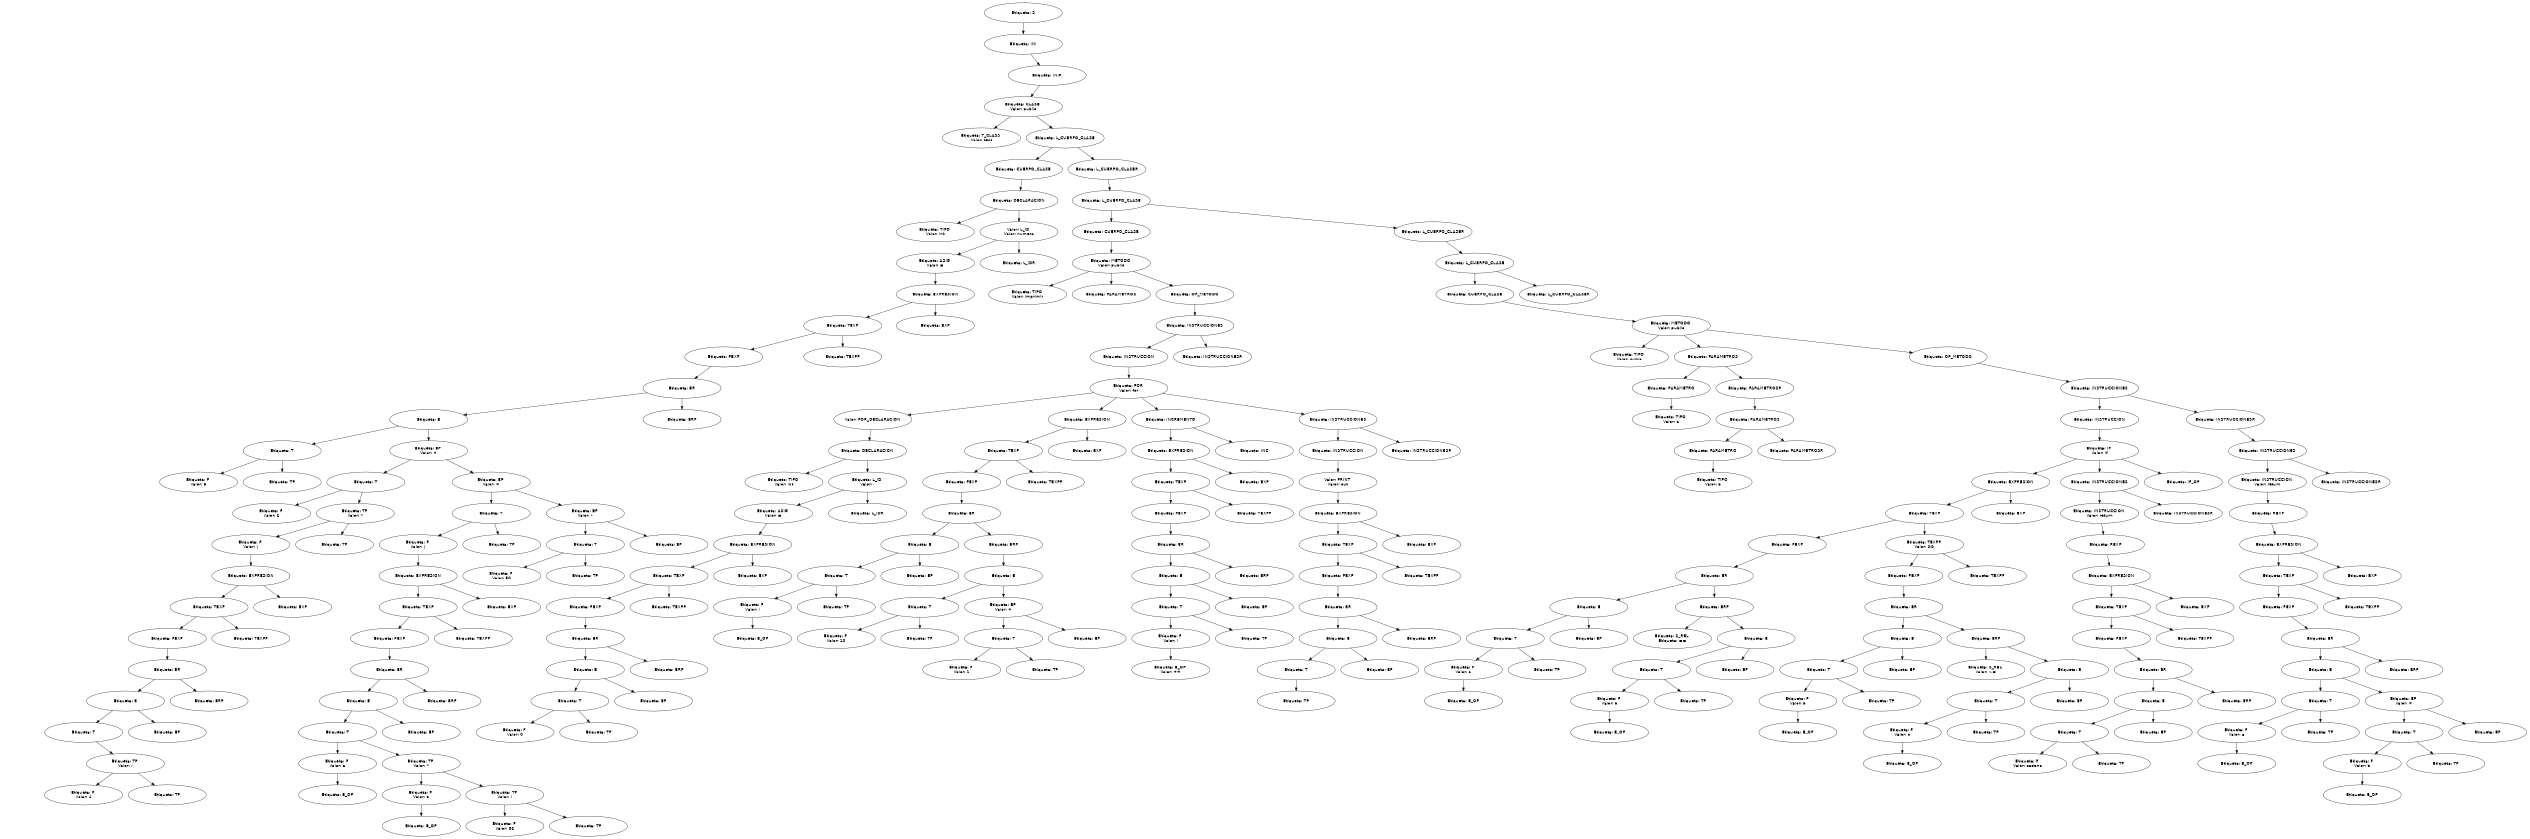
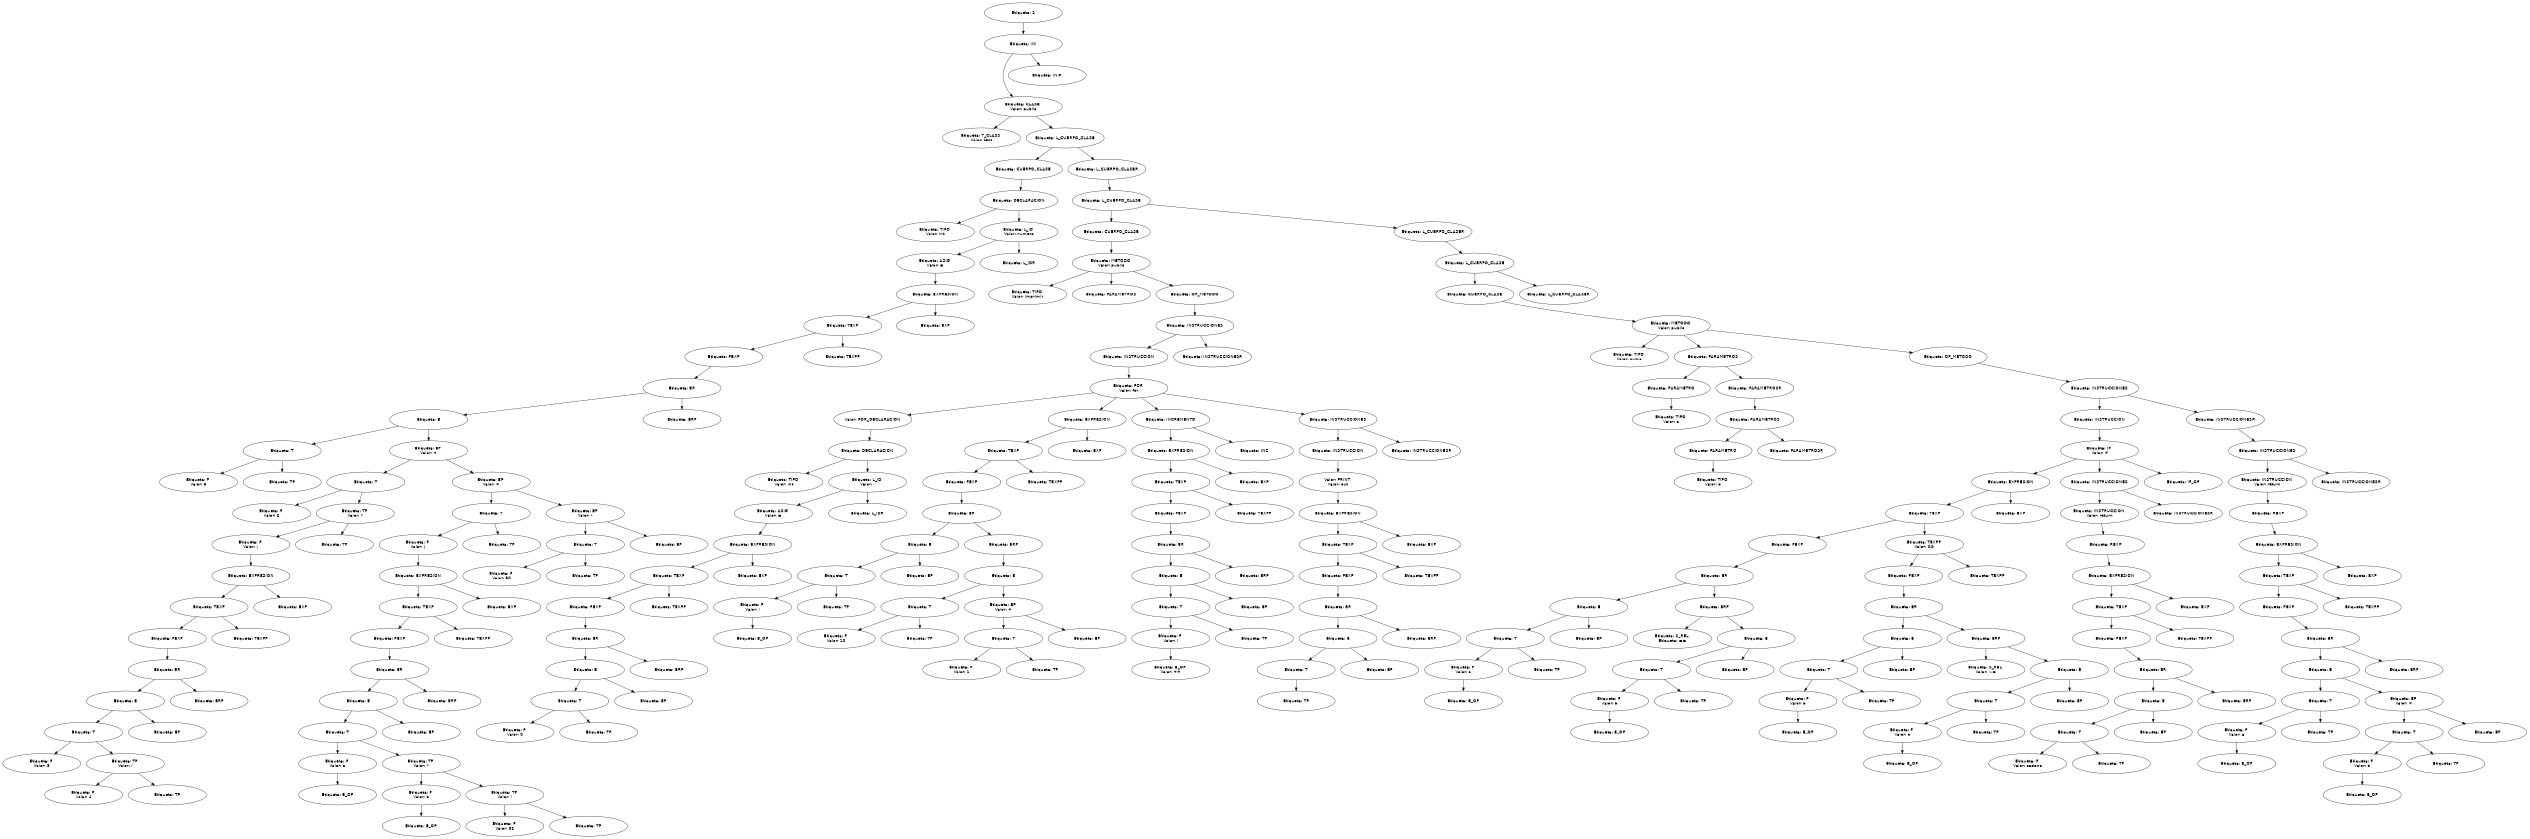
(1036, 90) -> (1003, 74)
(1019, 232) -> (1019, 232)
none -> (42, 764)
